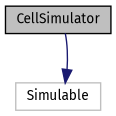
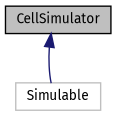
(67, 51) -> (49, 65)
